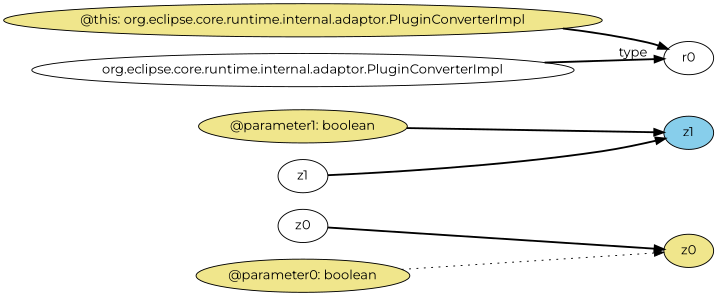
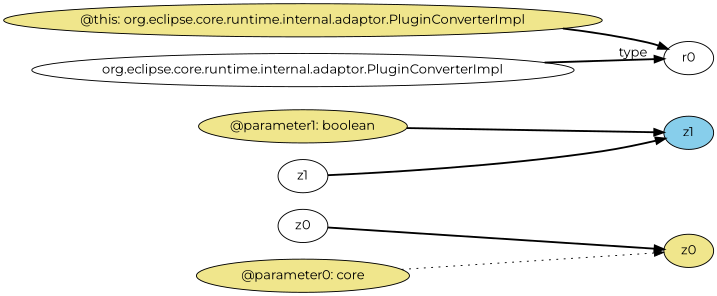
(303, 276) -> (303, 276)
